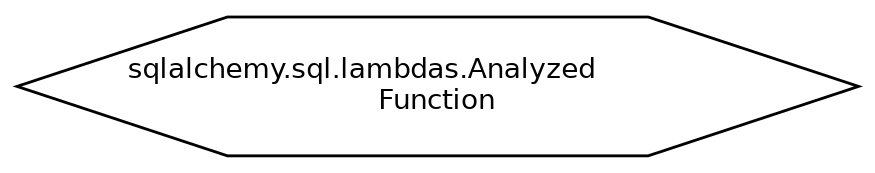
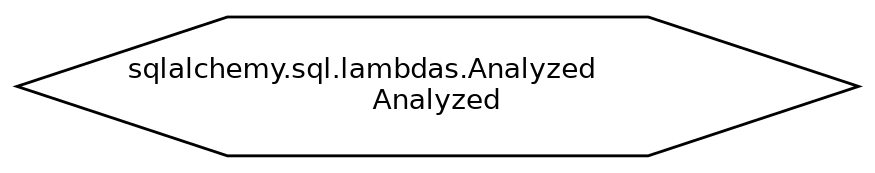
(438, 86) -> (438, 86)
